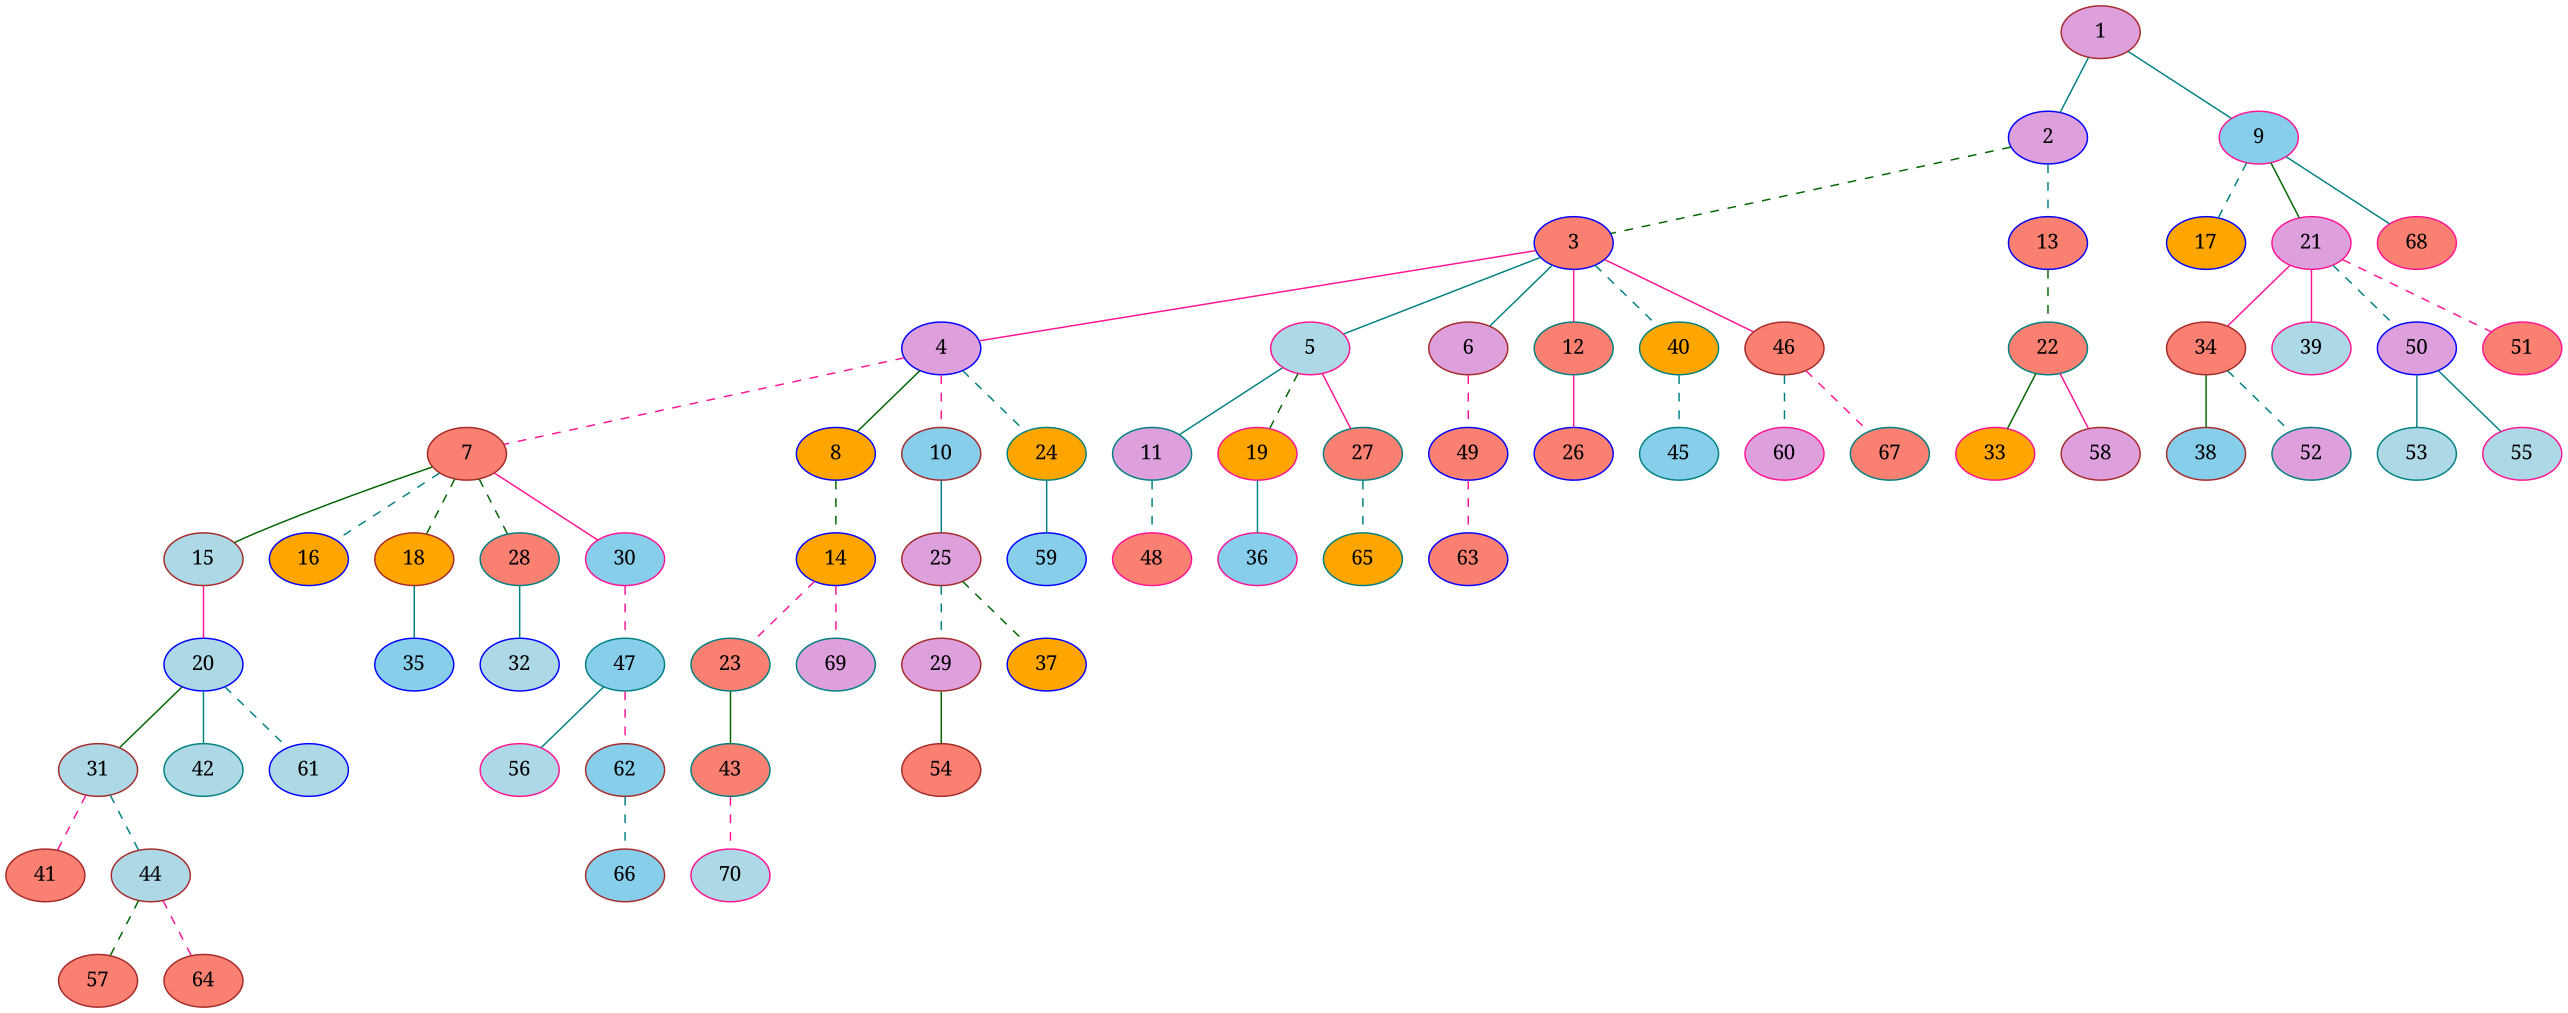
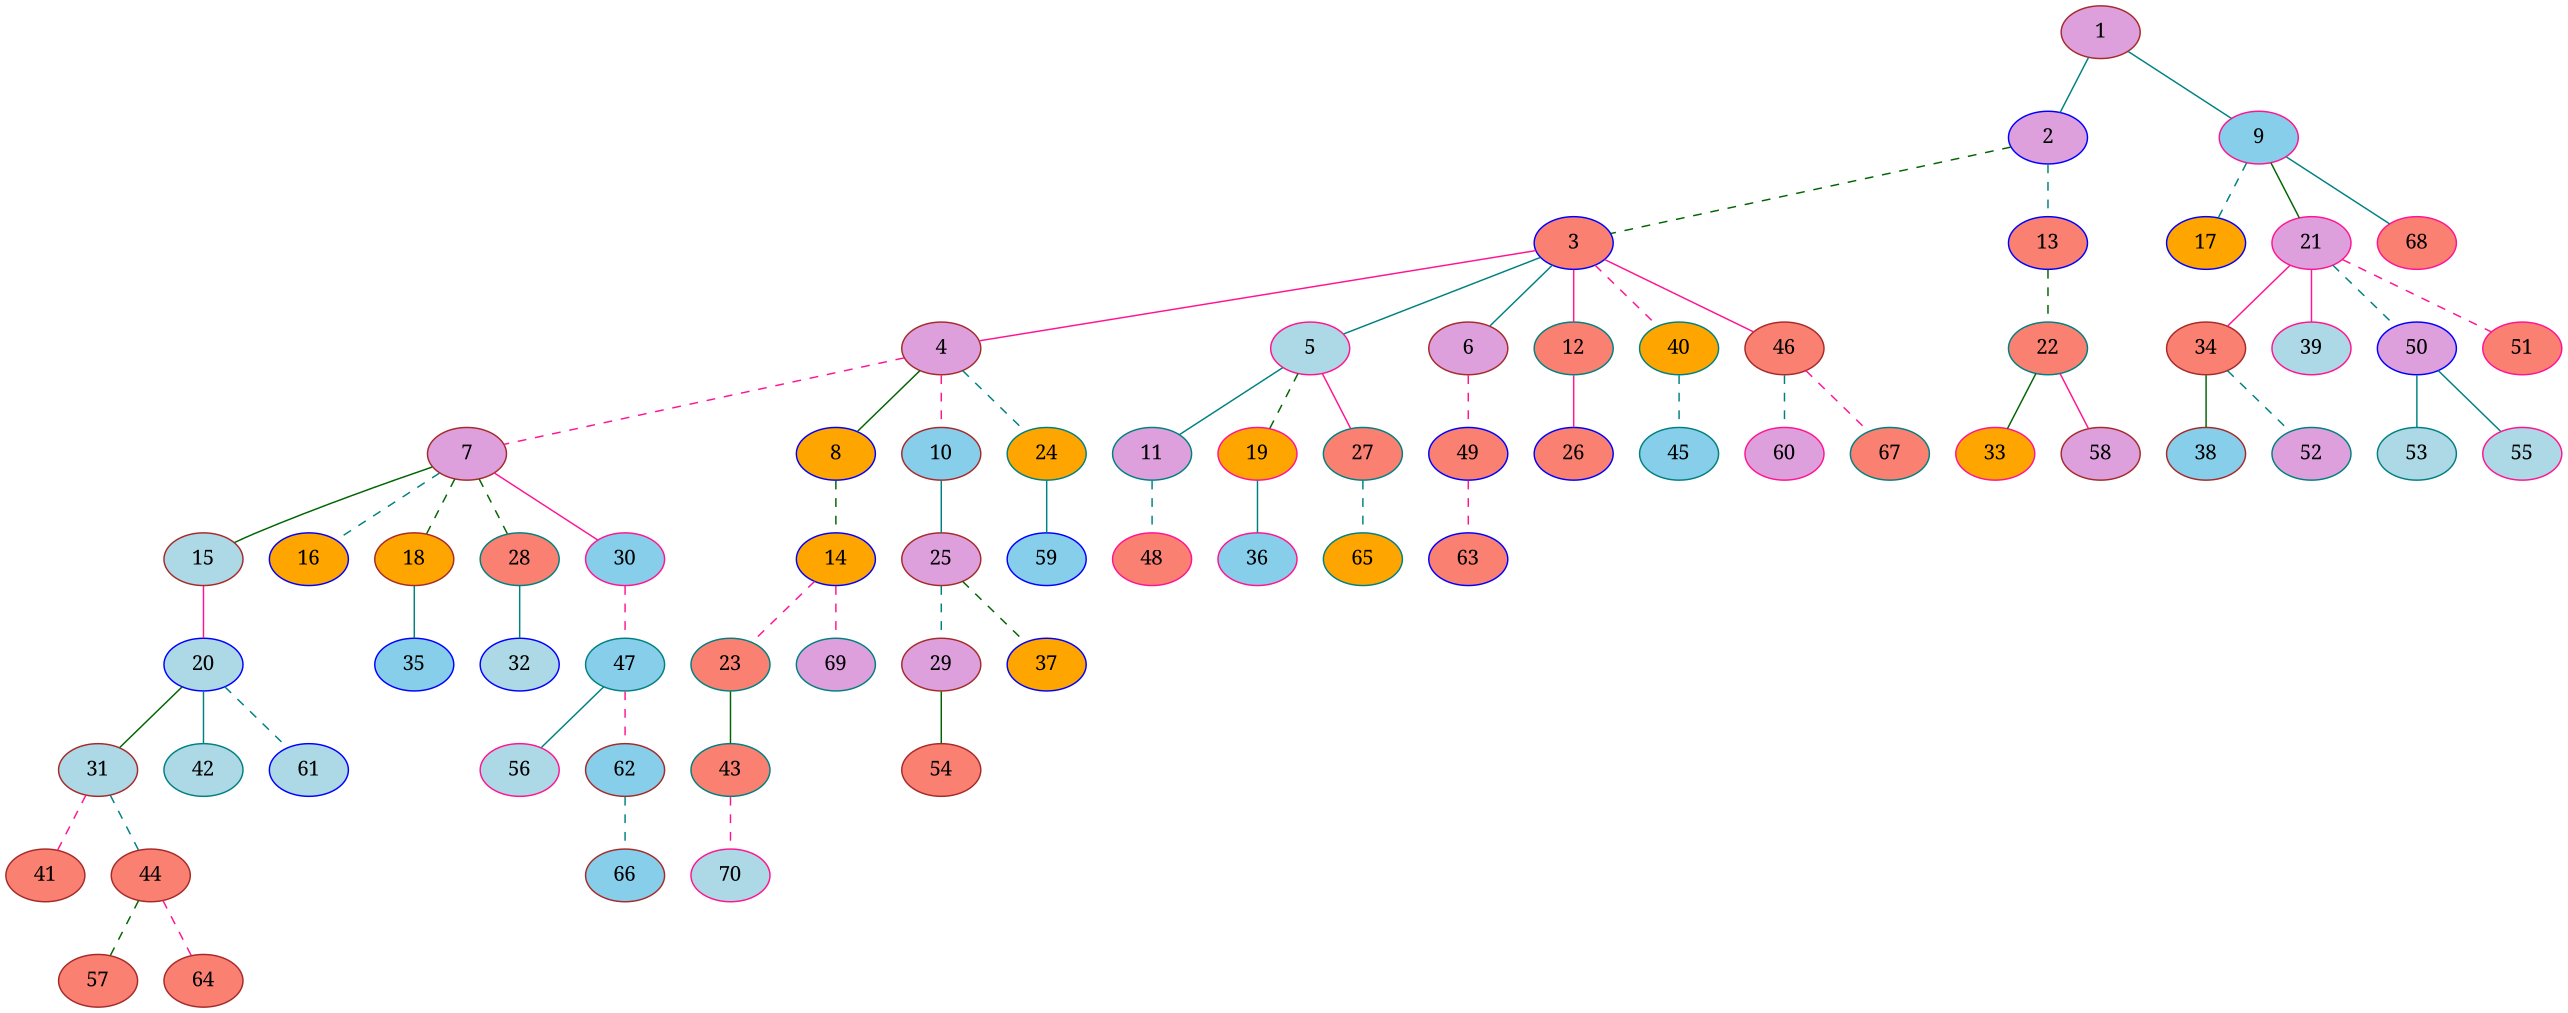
(1626, 296) -> (1626, 296)
(941, 348) -> (941, 348)
(467, 454) -> (467, 454)
(151, 875) -> (151, 875)
